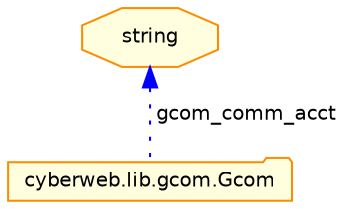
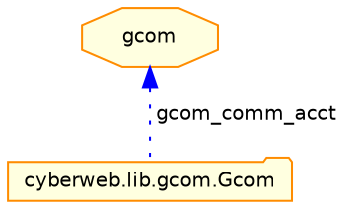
(150, 38) -> (150, 38)
